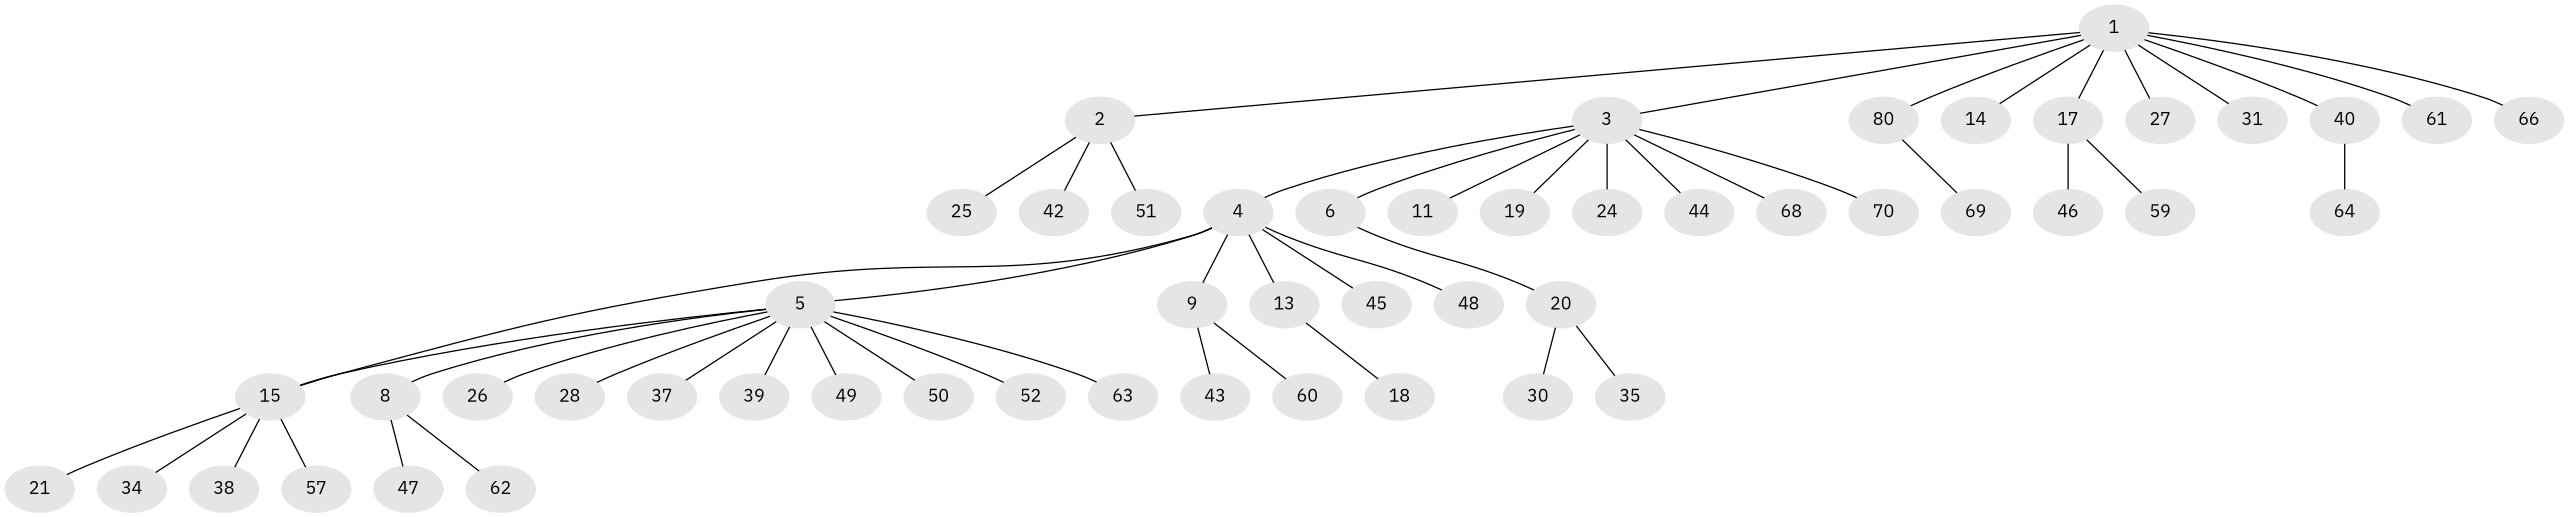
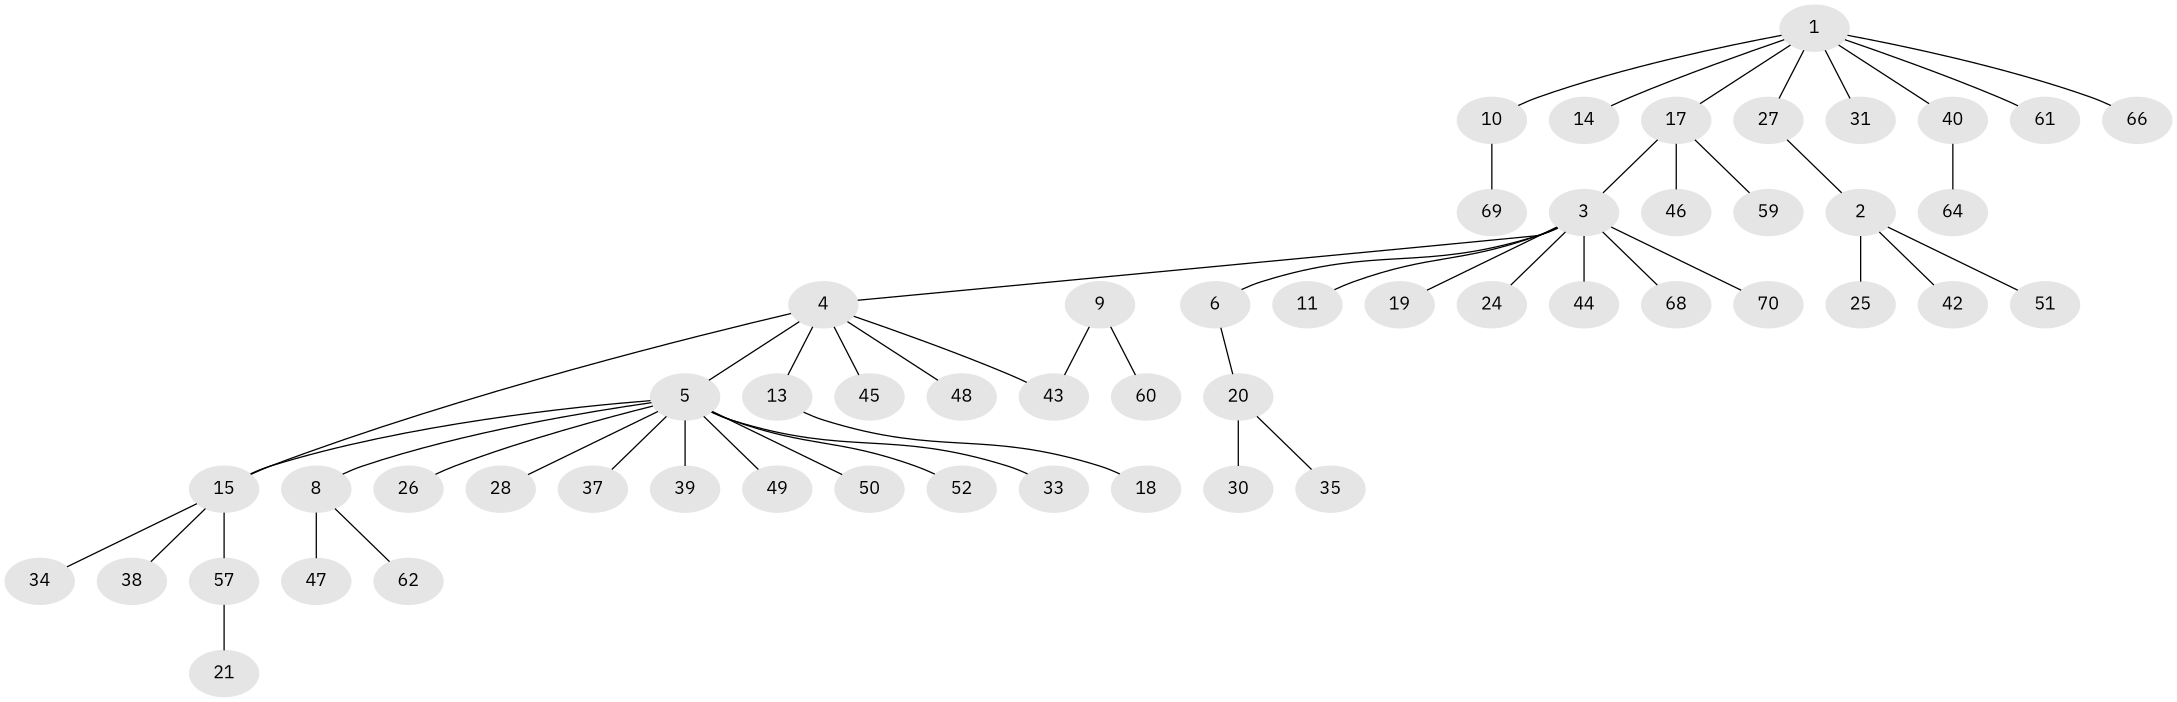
(1607, 74) -> (1814, 166)
(1861, 74) -> (1630, 166)
(1884, 120) -> (1492, 120)
(1215, 259) -> (941, 348)
(1123, 397) -> (1054, 489)
(153, 440) -> (224, 628)
